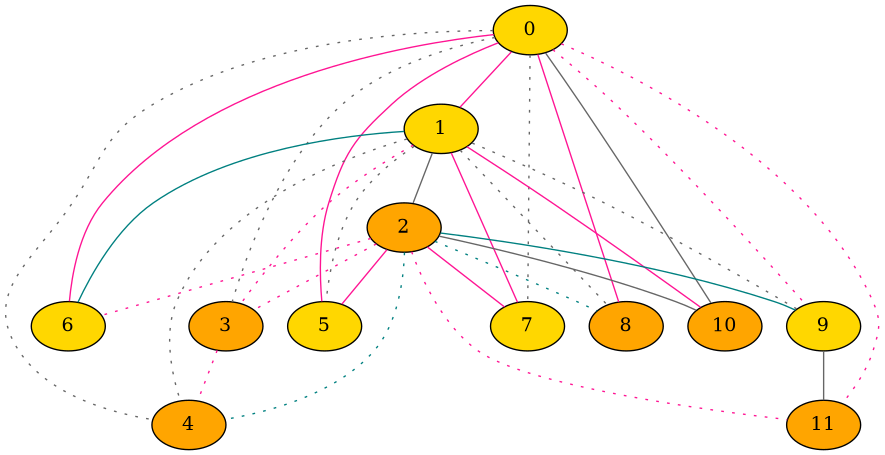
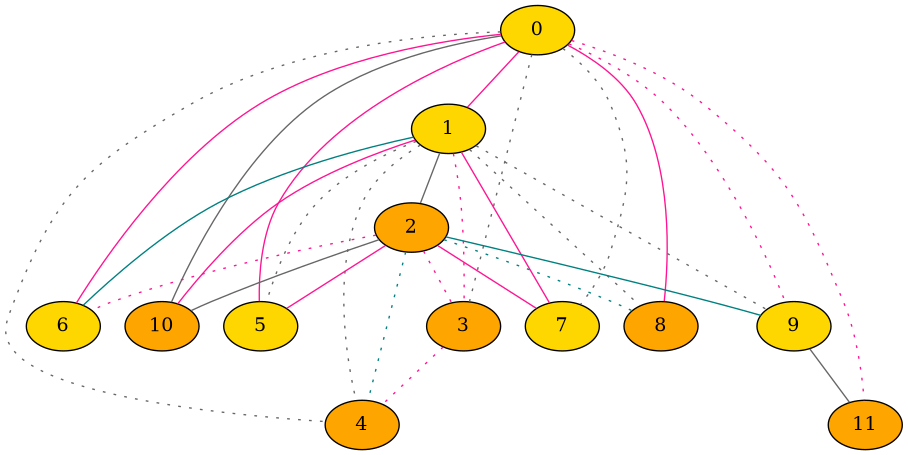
(571, 384) -> none
